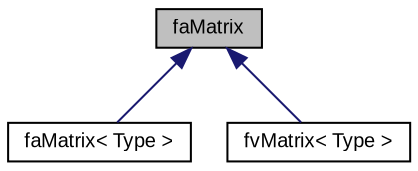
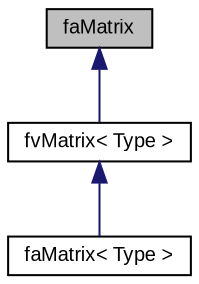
(147, 93) -> (99, 210)
